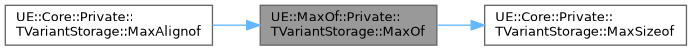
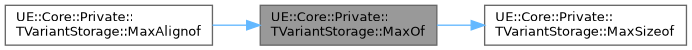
(349, 25) -> (349, 25)
